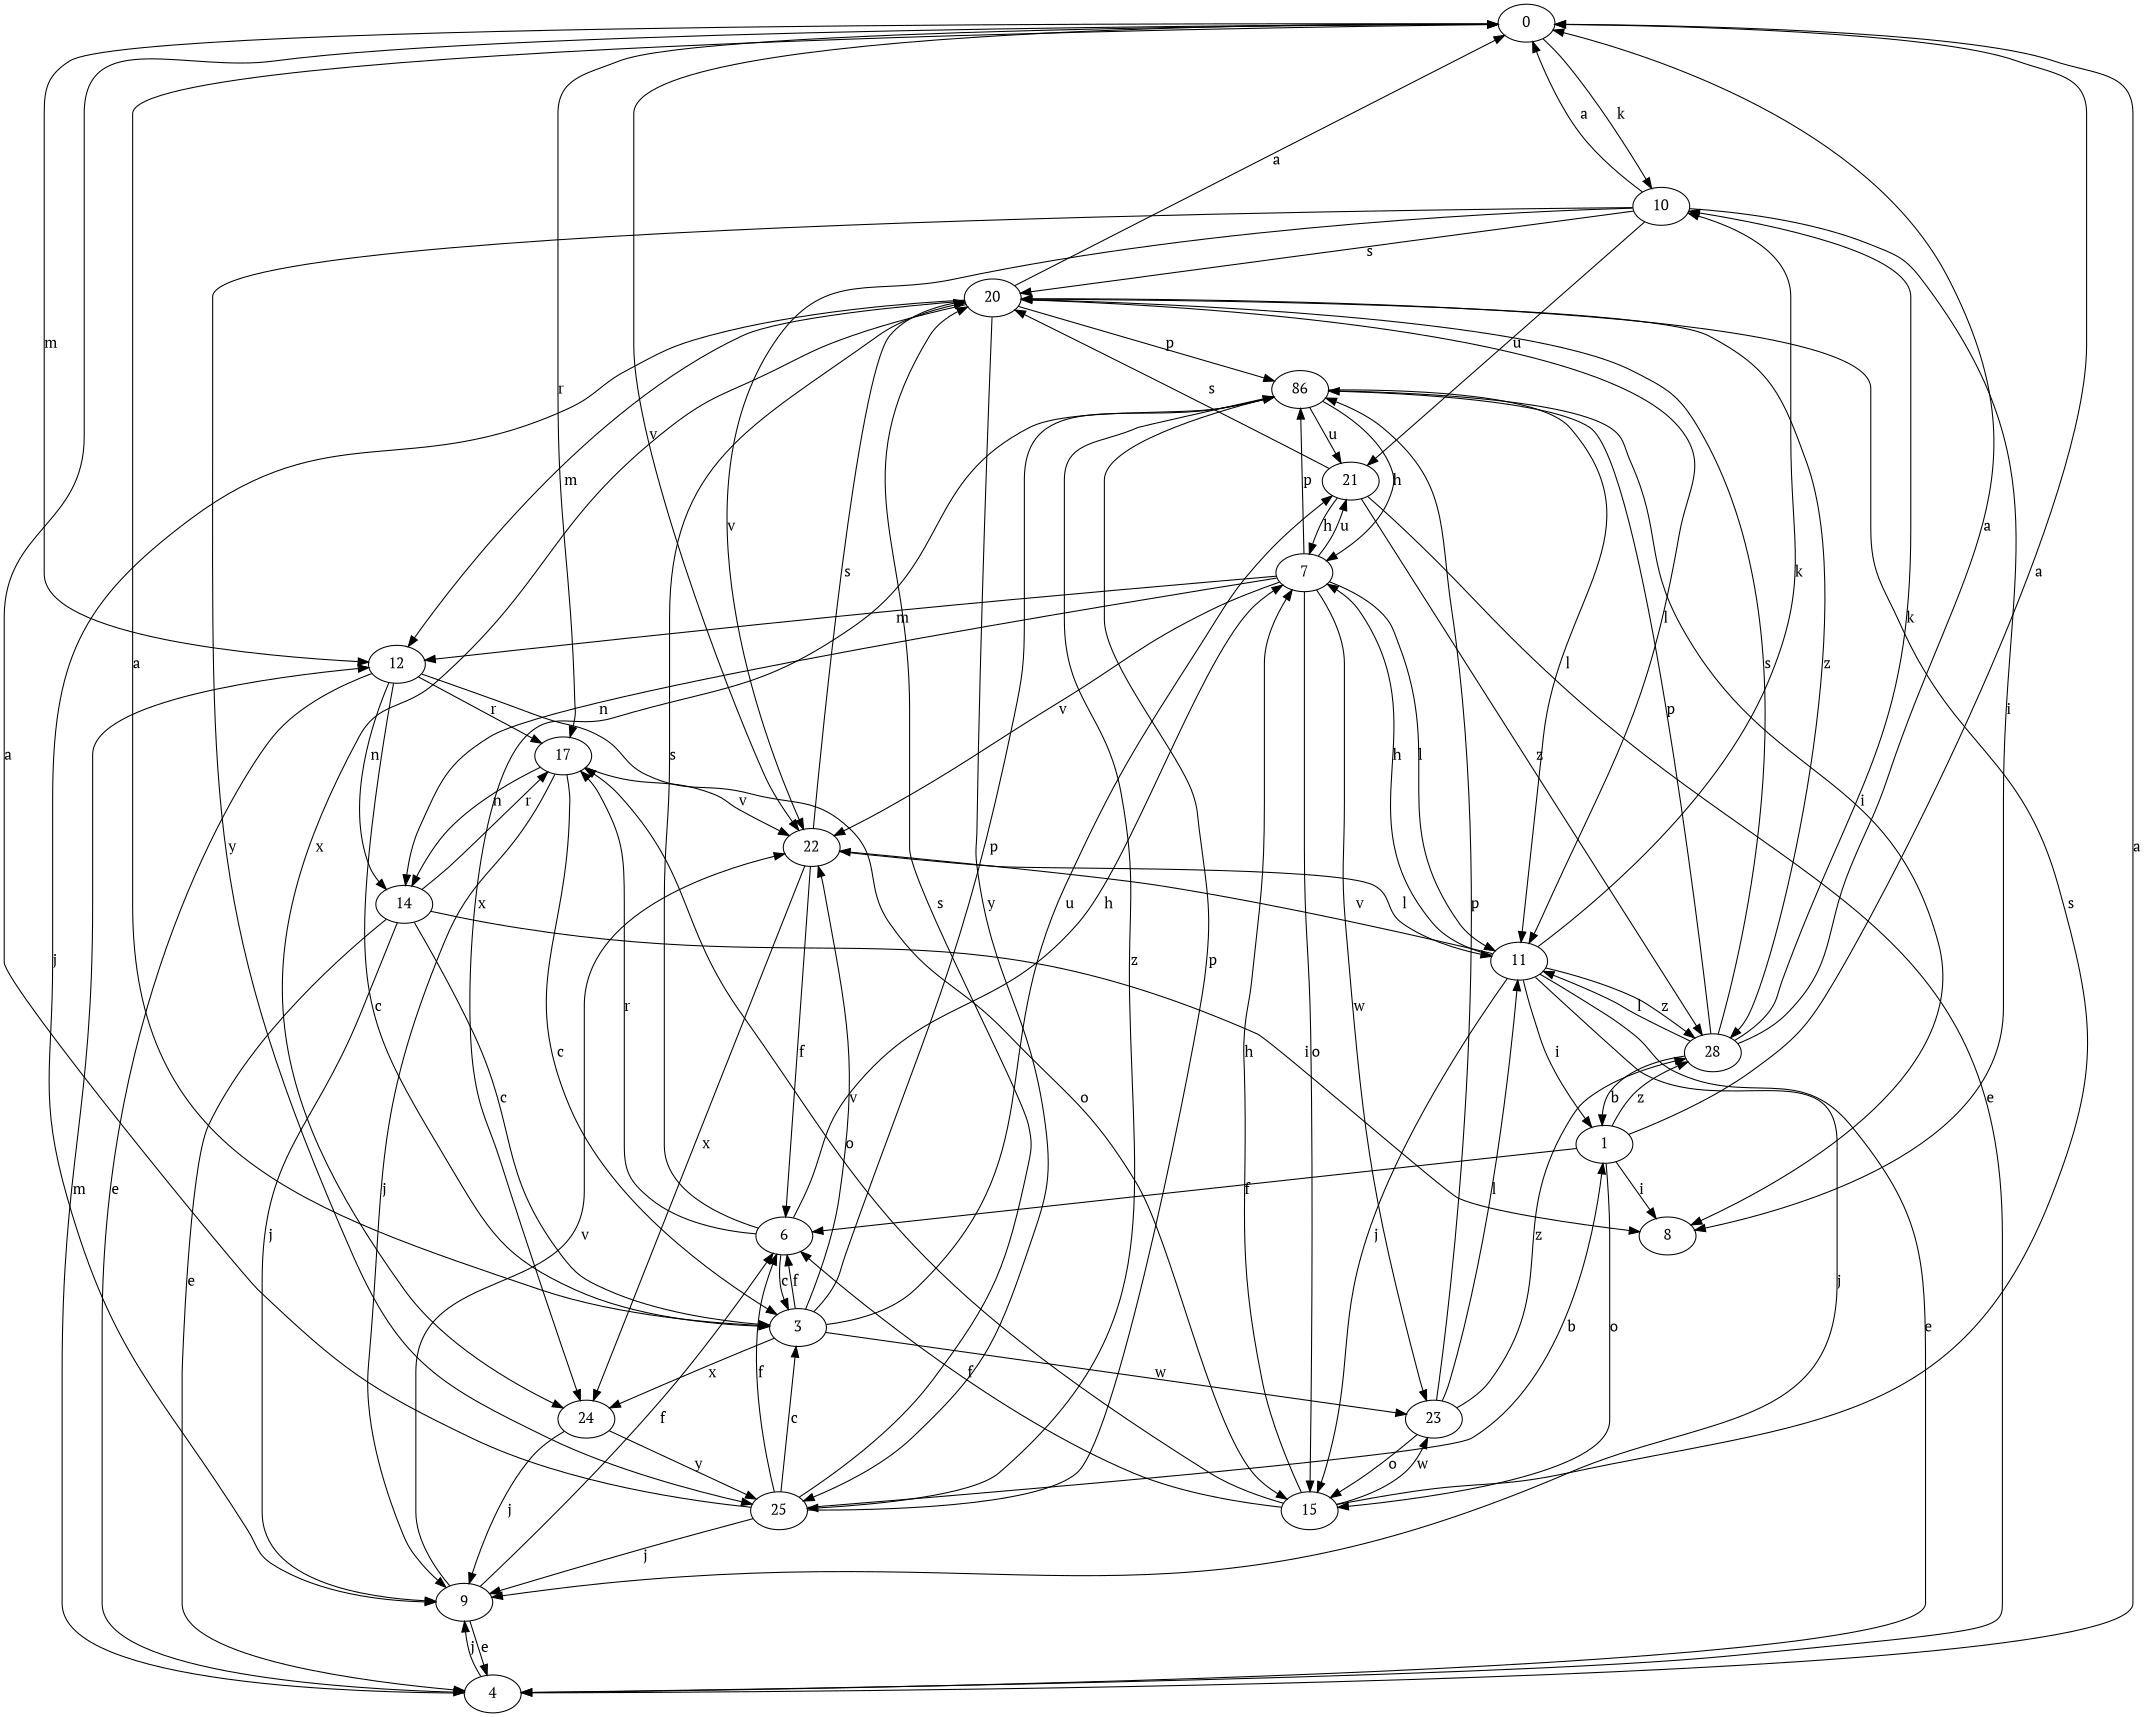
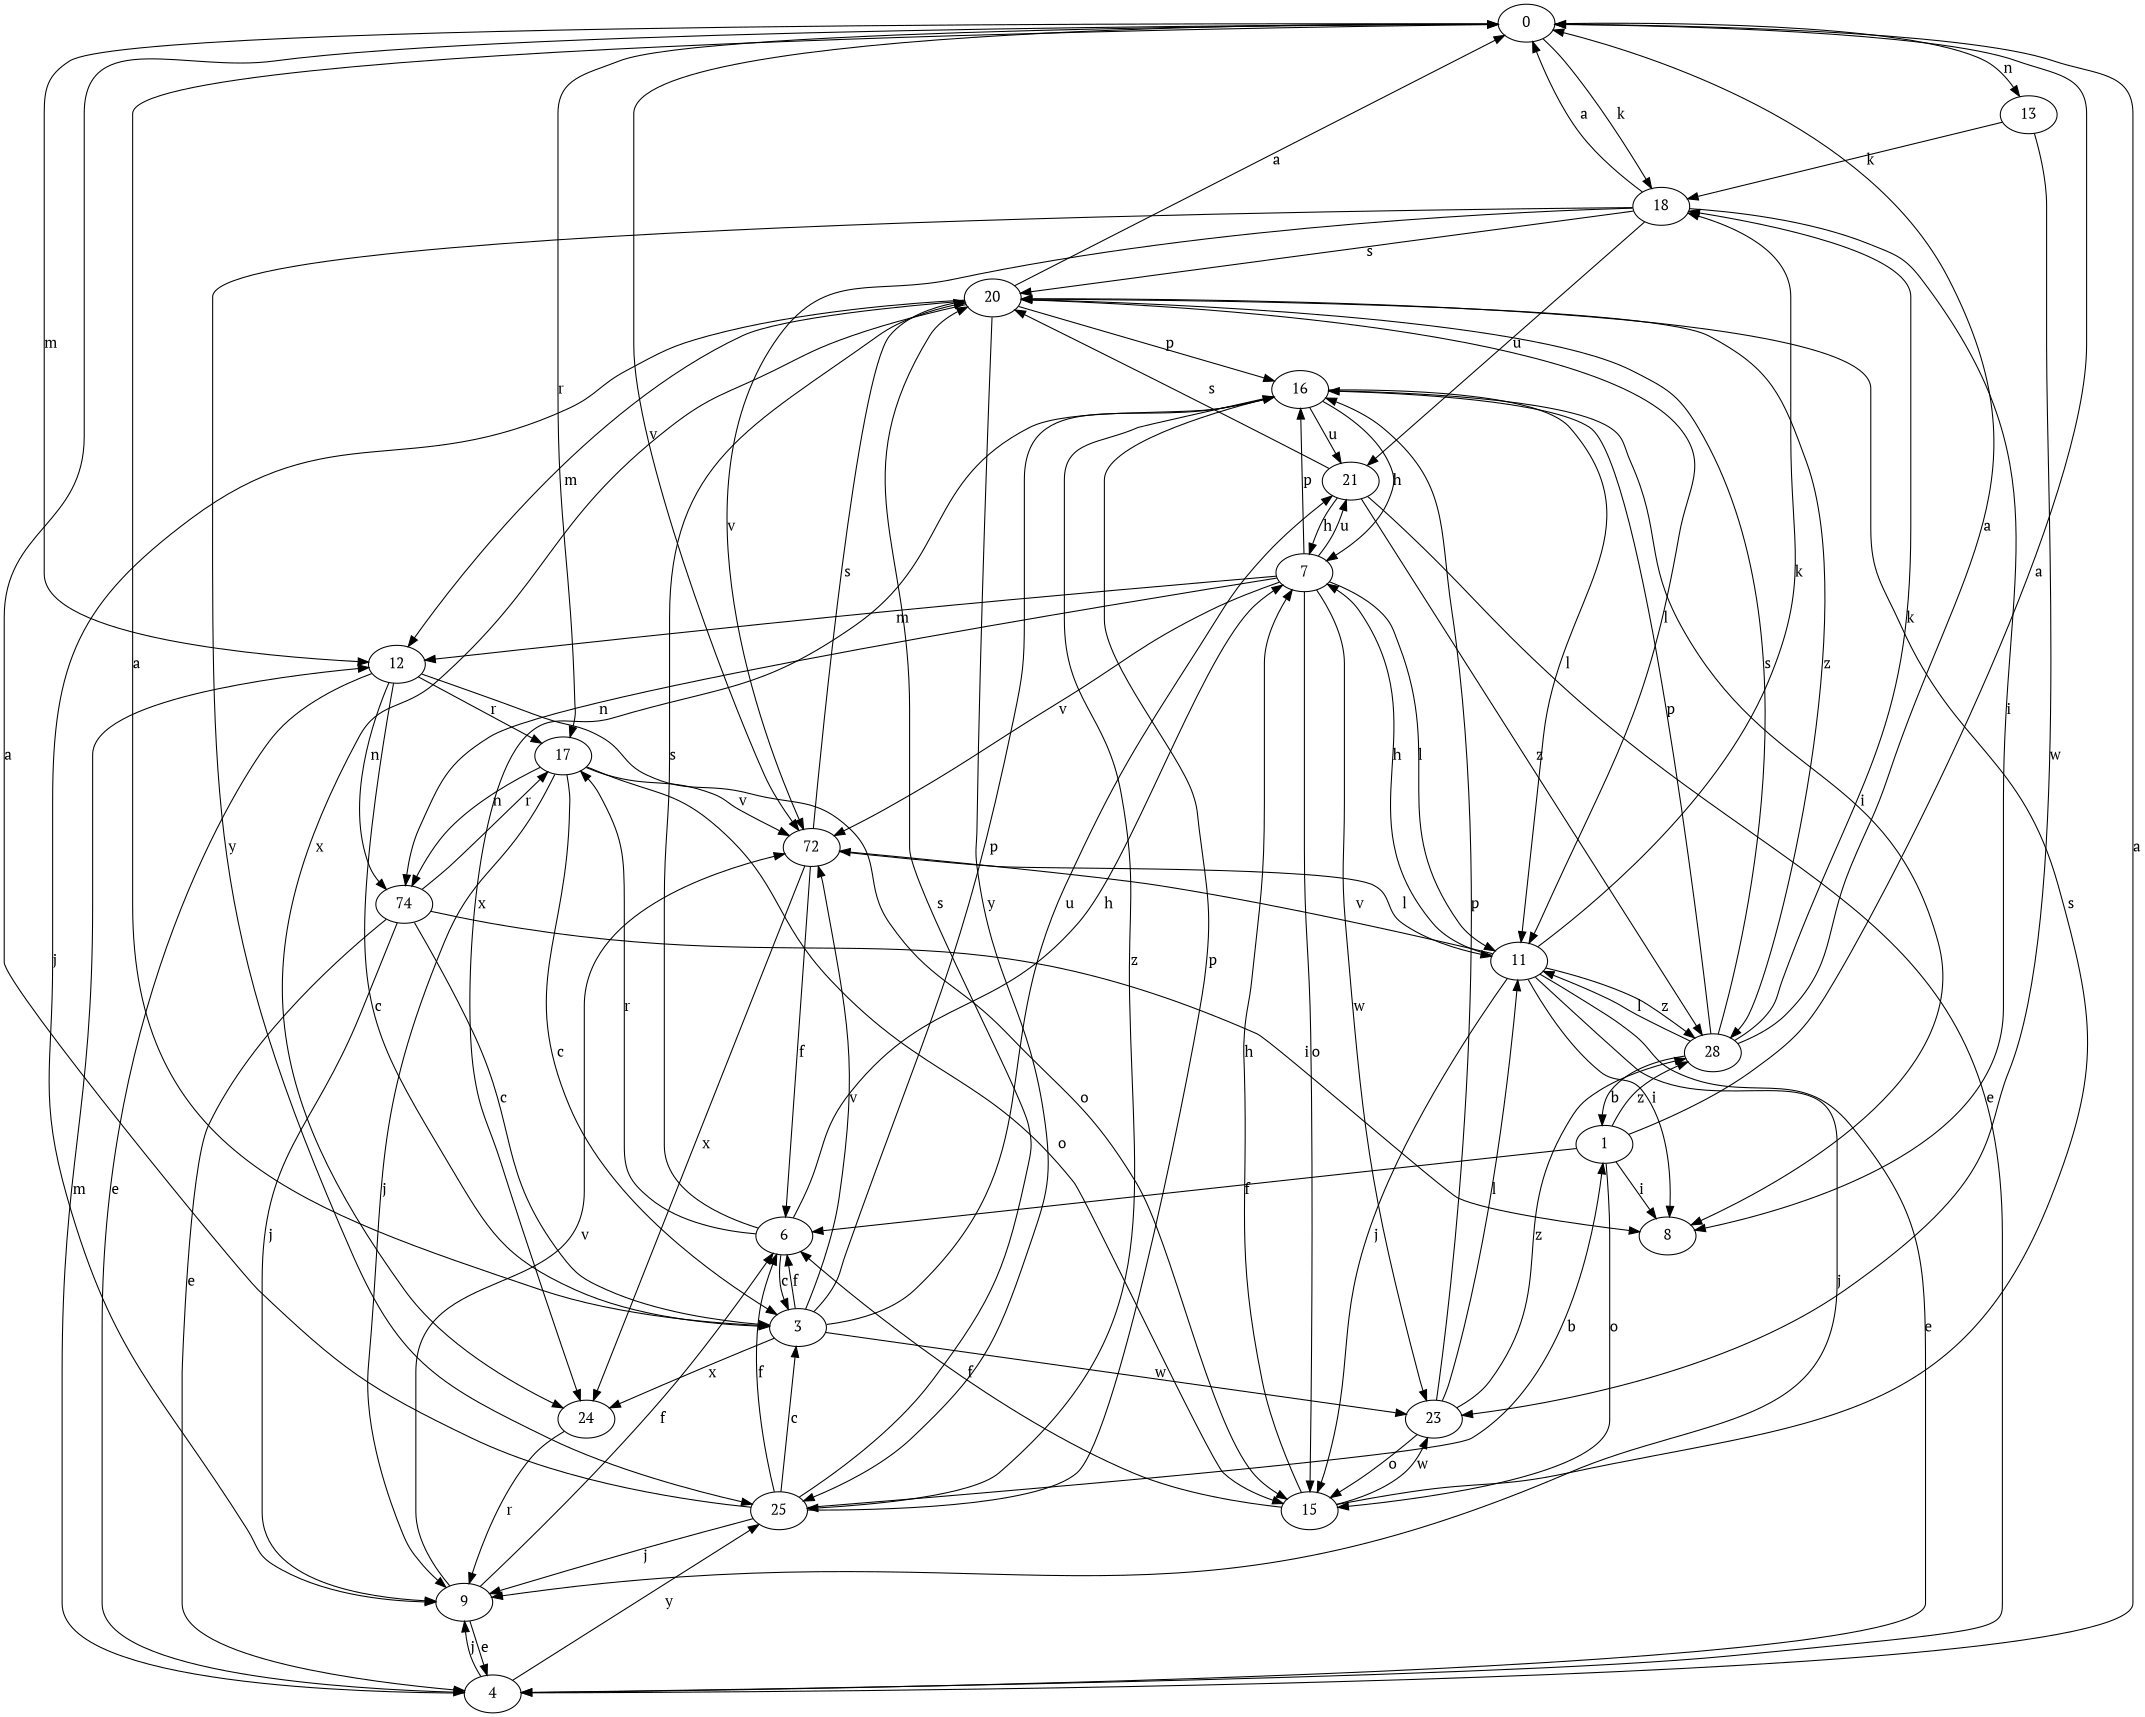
none -> (2029, 115)
(1661, 206) -> (1661, 206)
(1300, 390) -> (1300, 390)
(812, 847) -> (812, 847)
(404, 904) -> (404, 904)
(1546, 1053) -> (1631, 1082)
(875, 1200) -> (975, 1091)
(678, 1463) -> (631, 1605)
(510, 1511) -> (510, 1511)
